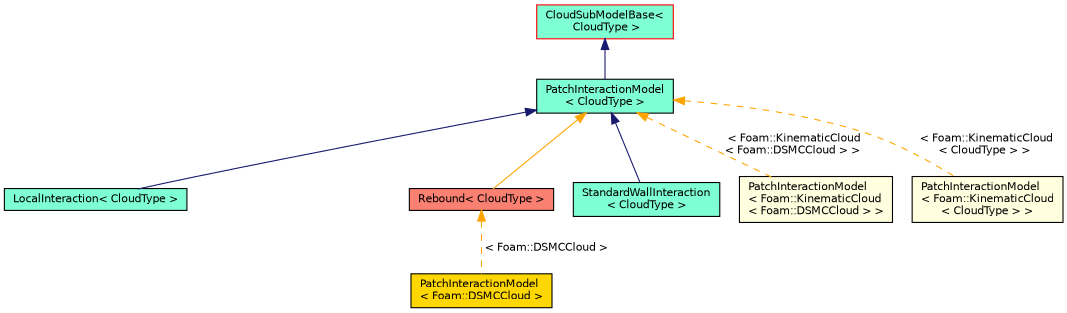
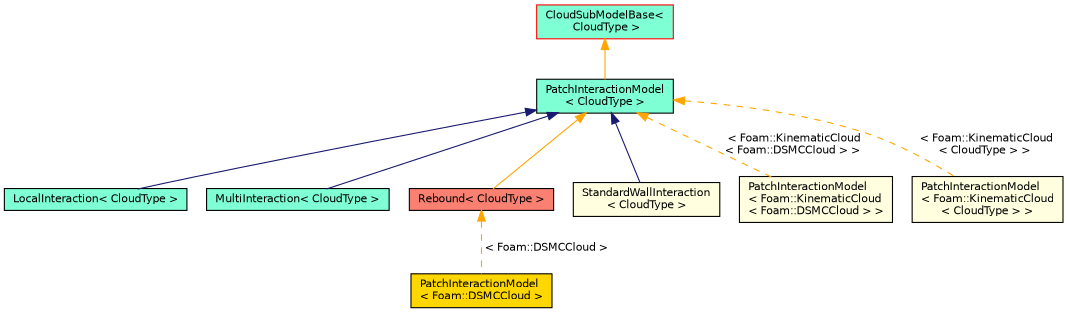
(605, 65) -> (605, 65)
none -> (298, 199)
(647, 199) -> (647, 199)
